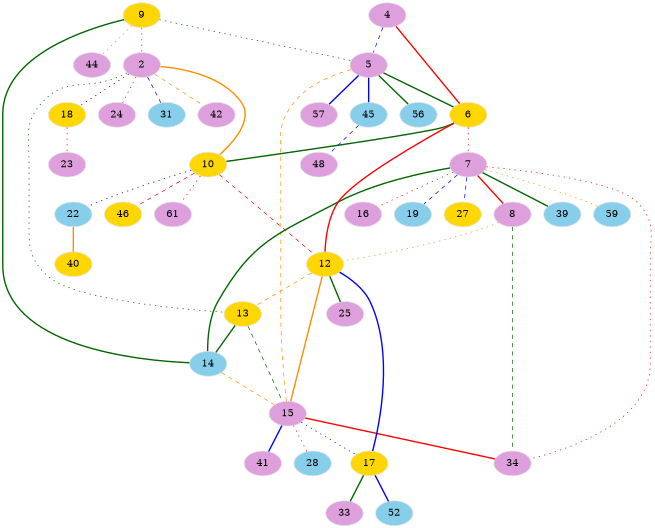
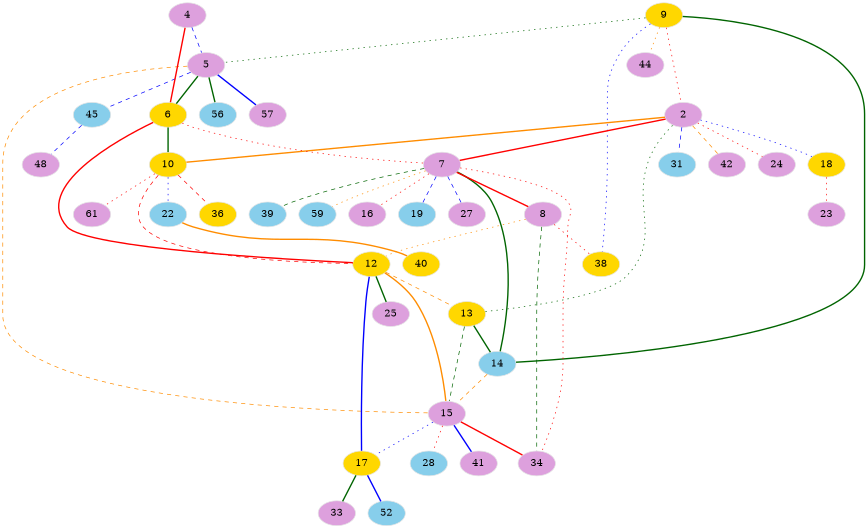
(369, 90) -> (149, 90)
none -> (563, 140)
(515, 189) -> (352, 184)
(123, 214) -> (218, 214)
(463, 214) -> (467, 214)
none -> (601, 264)
